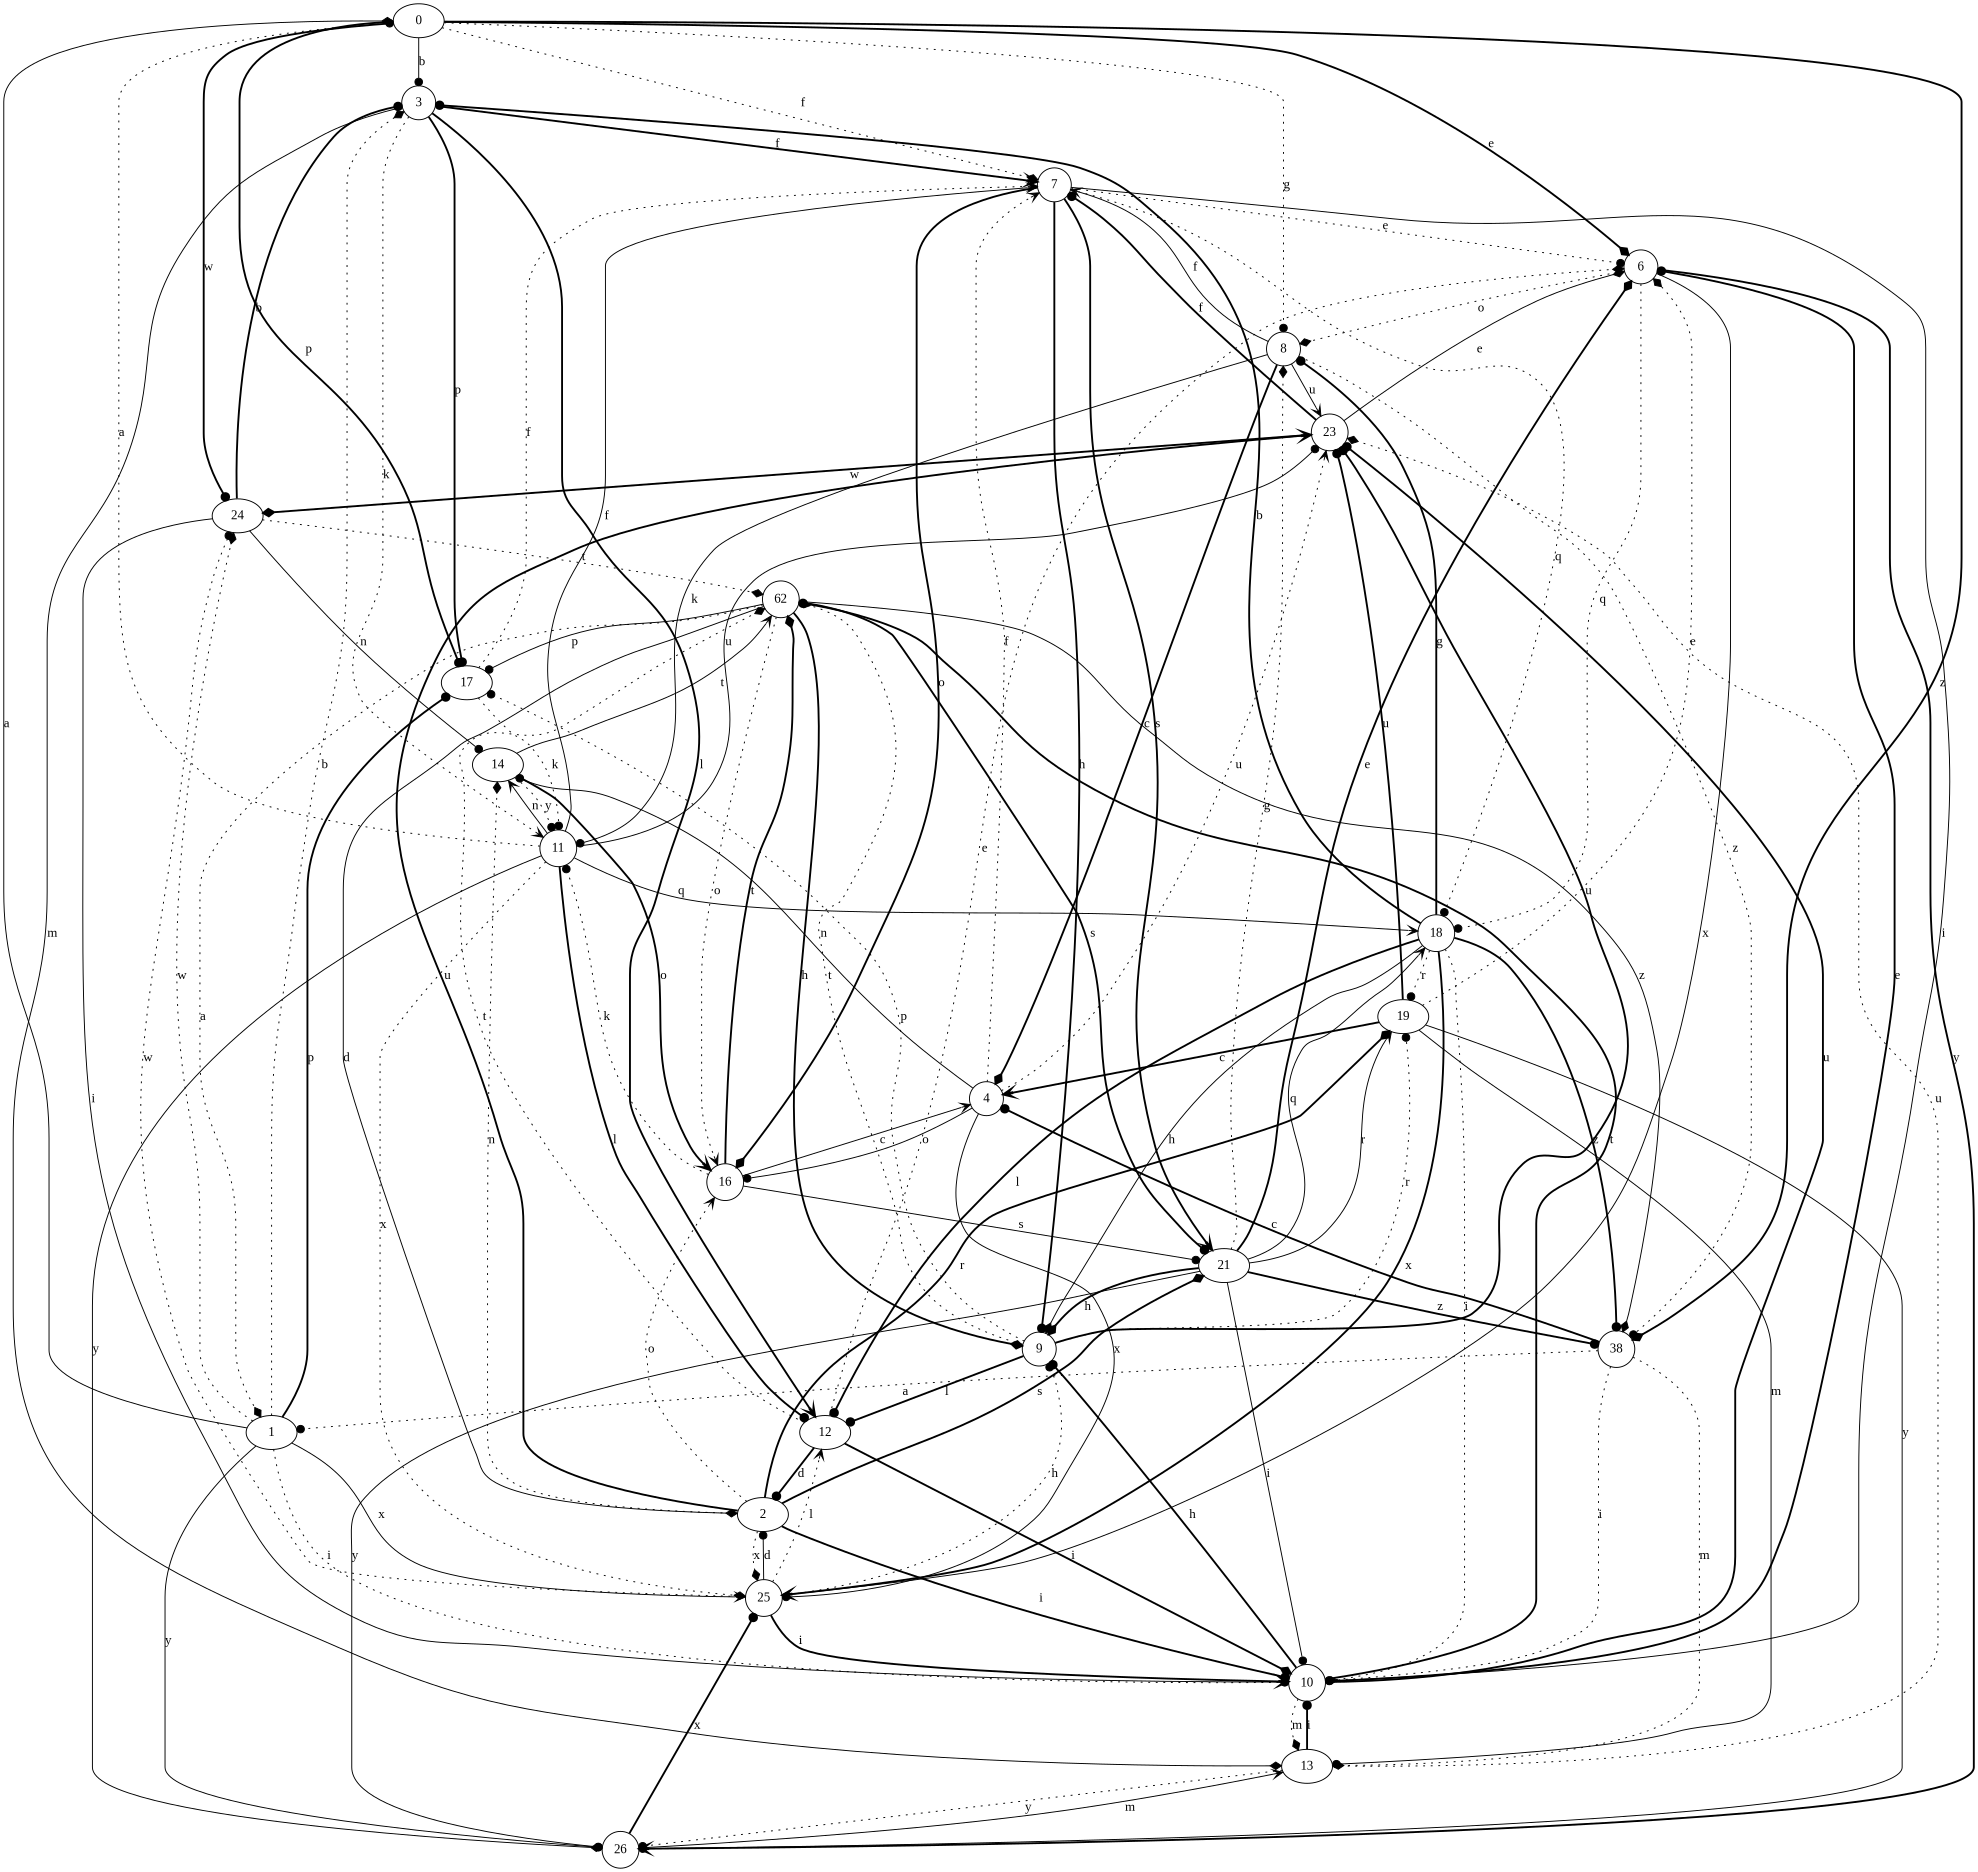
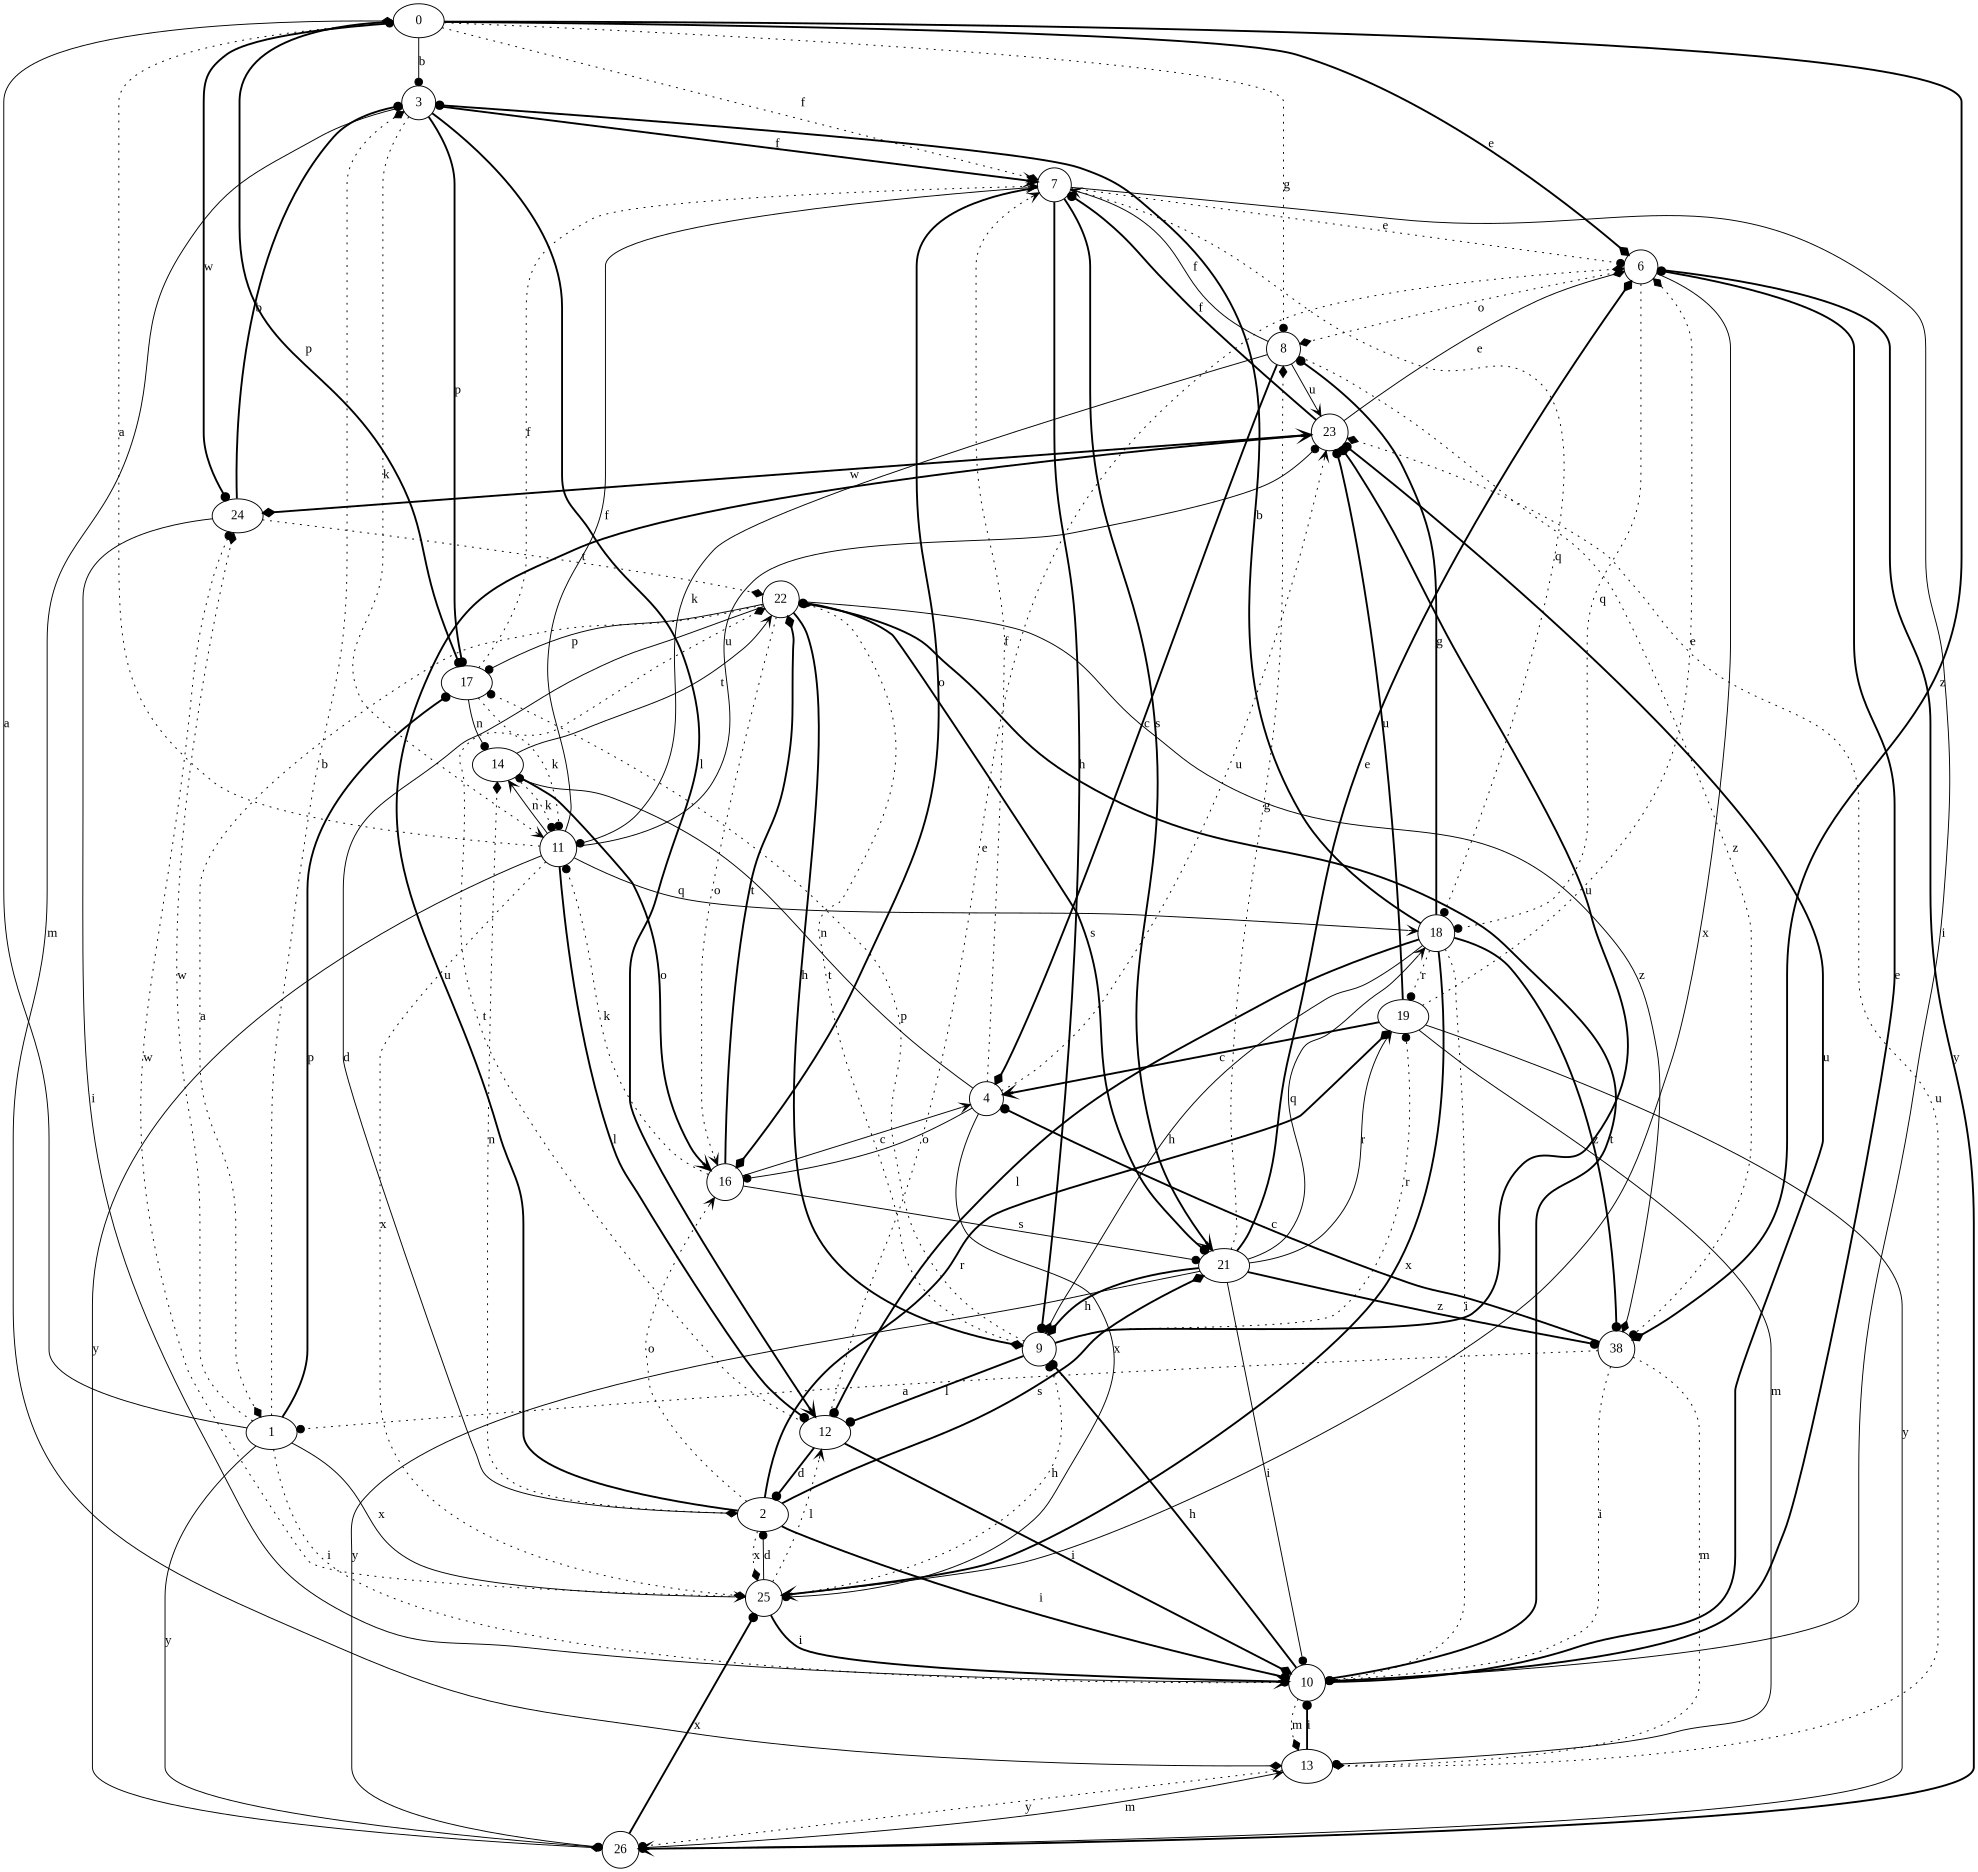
(781, 599) -> (781, 599)
(351, 640) -> (473, 722)
(548, 806) -> (548, 806)
